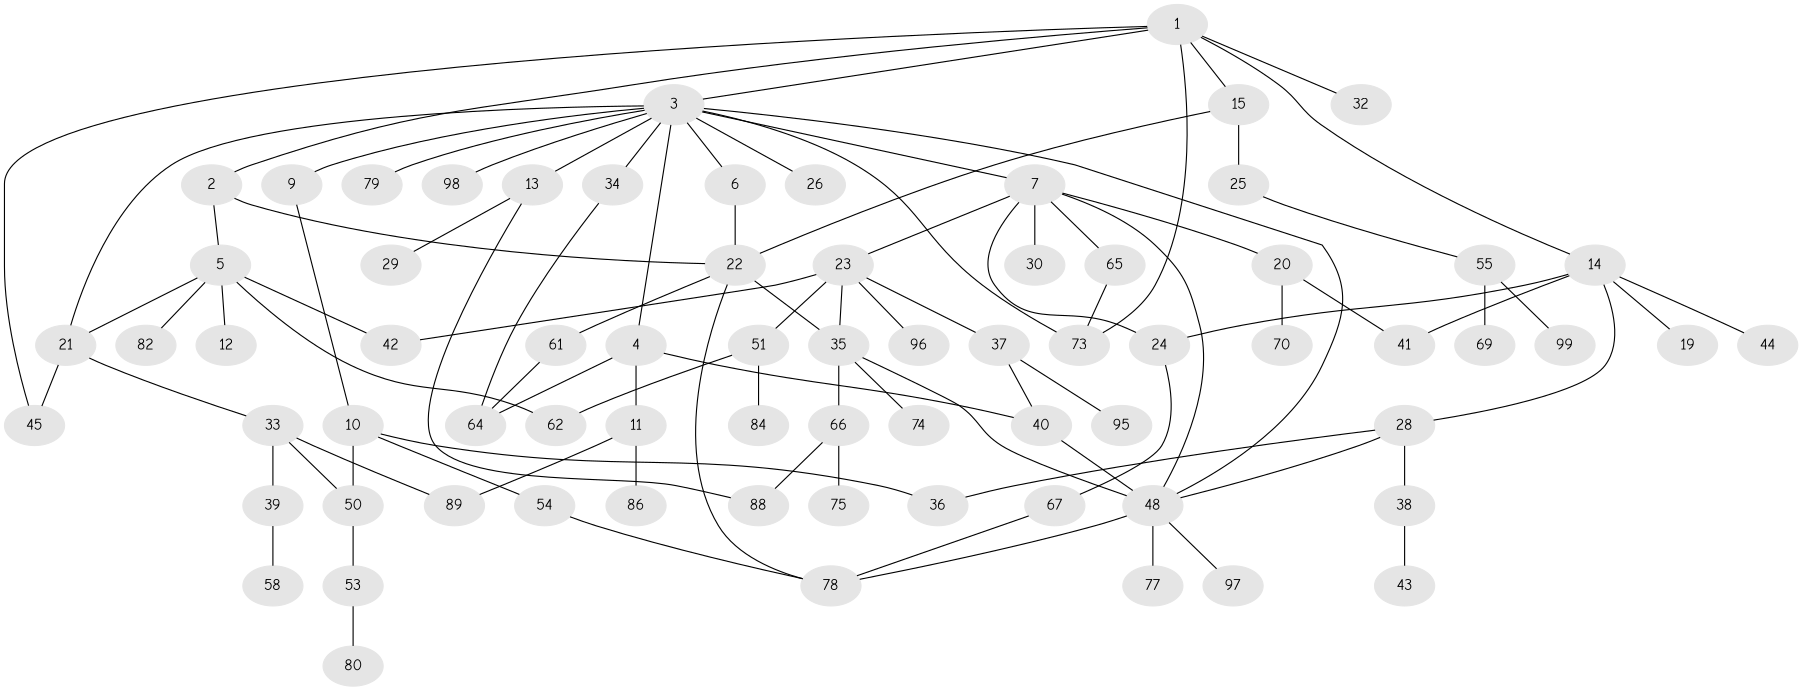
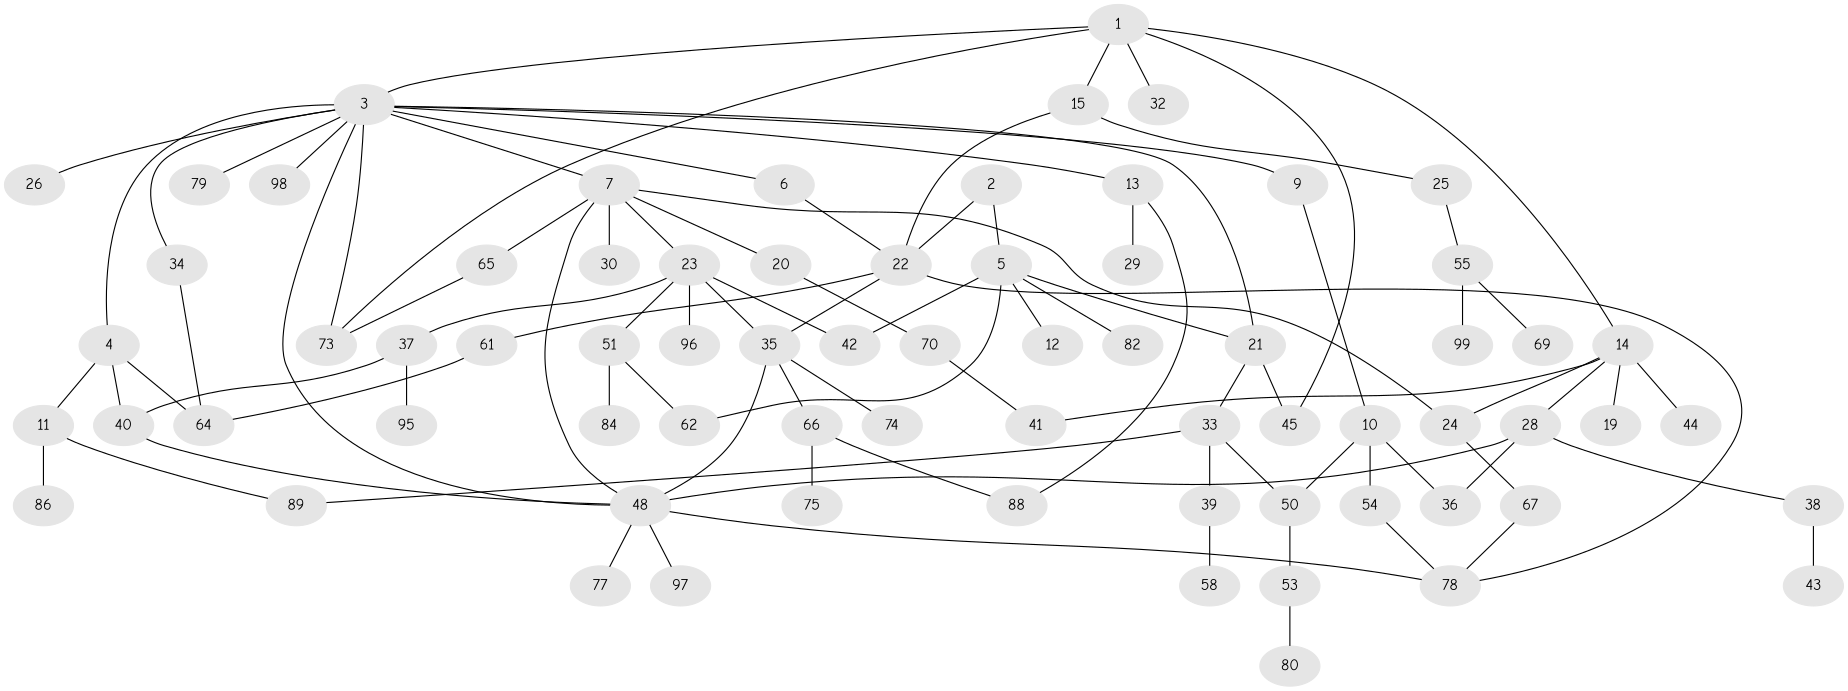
(687, 77) -> none
(1336, 300) -> (983, 385)
